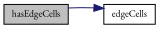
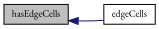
(81, 8) -> (91, 21)
